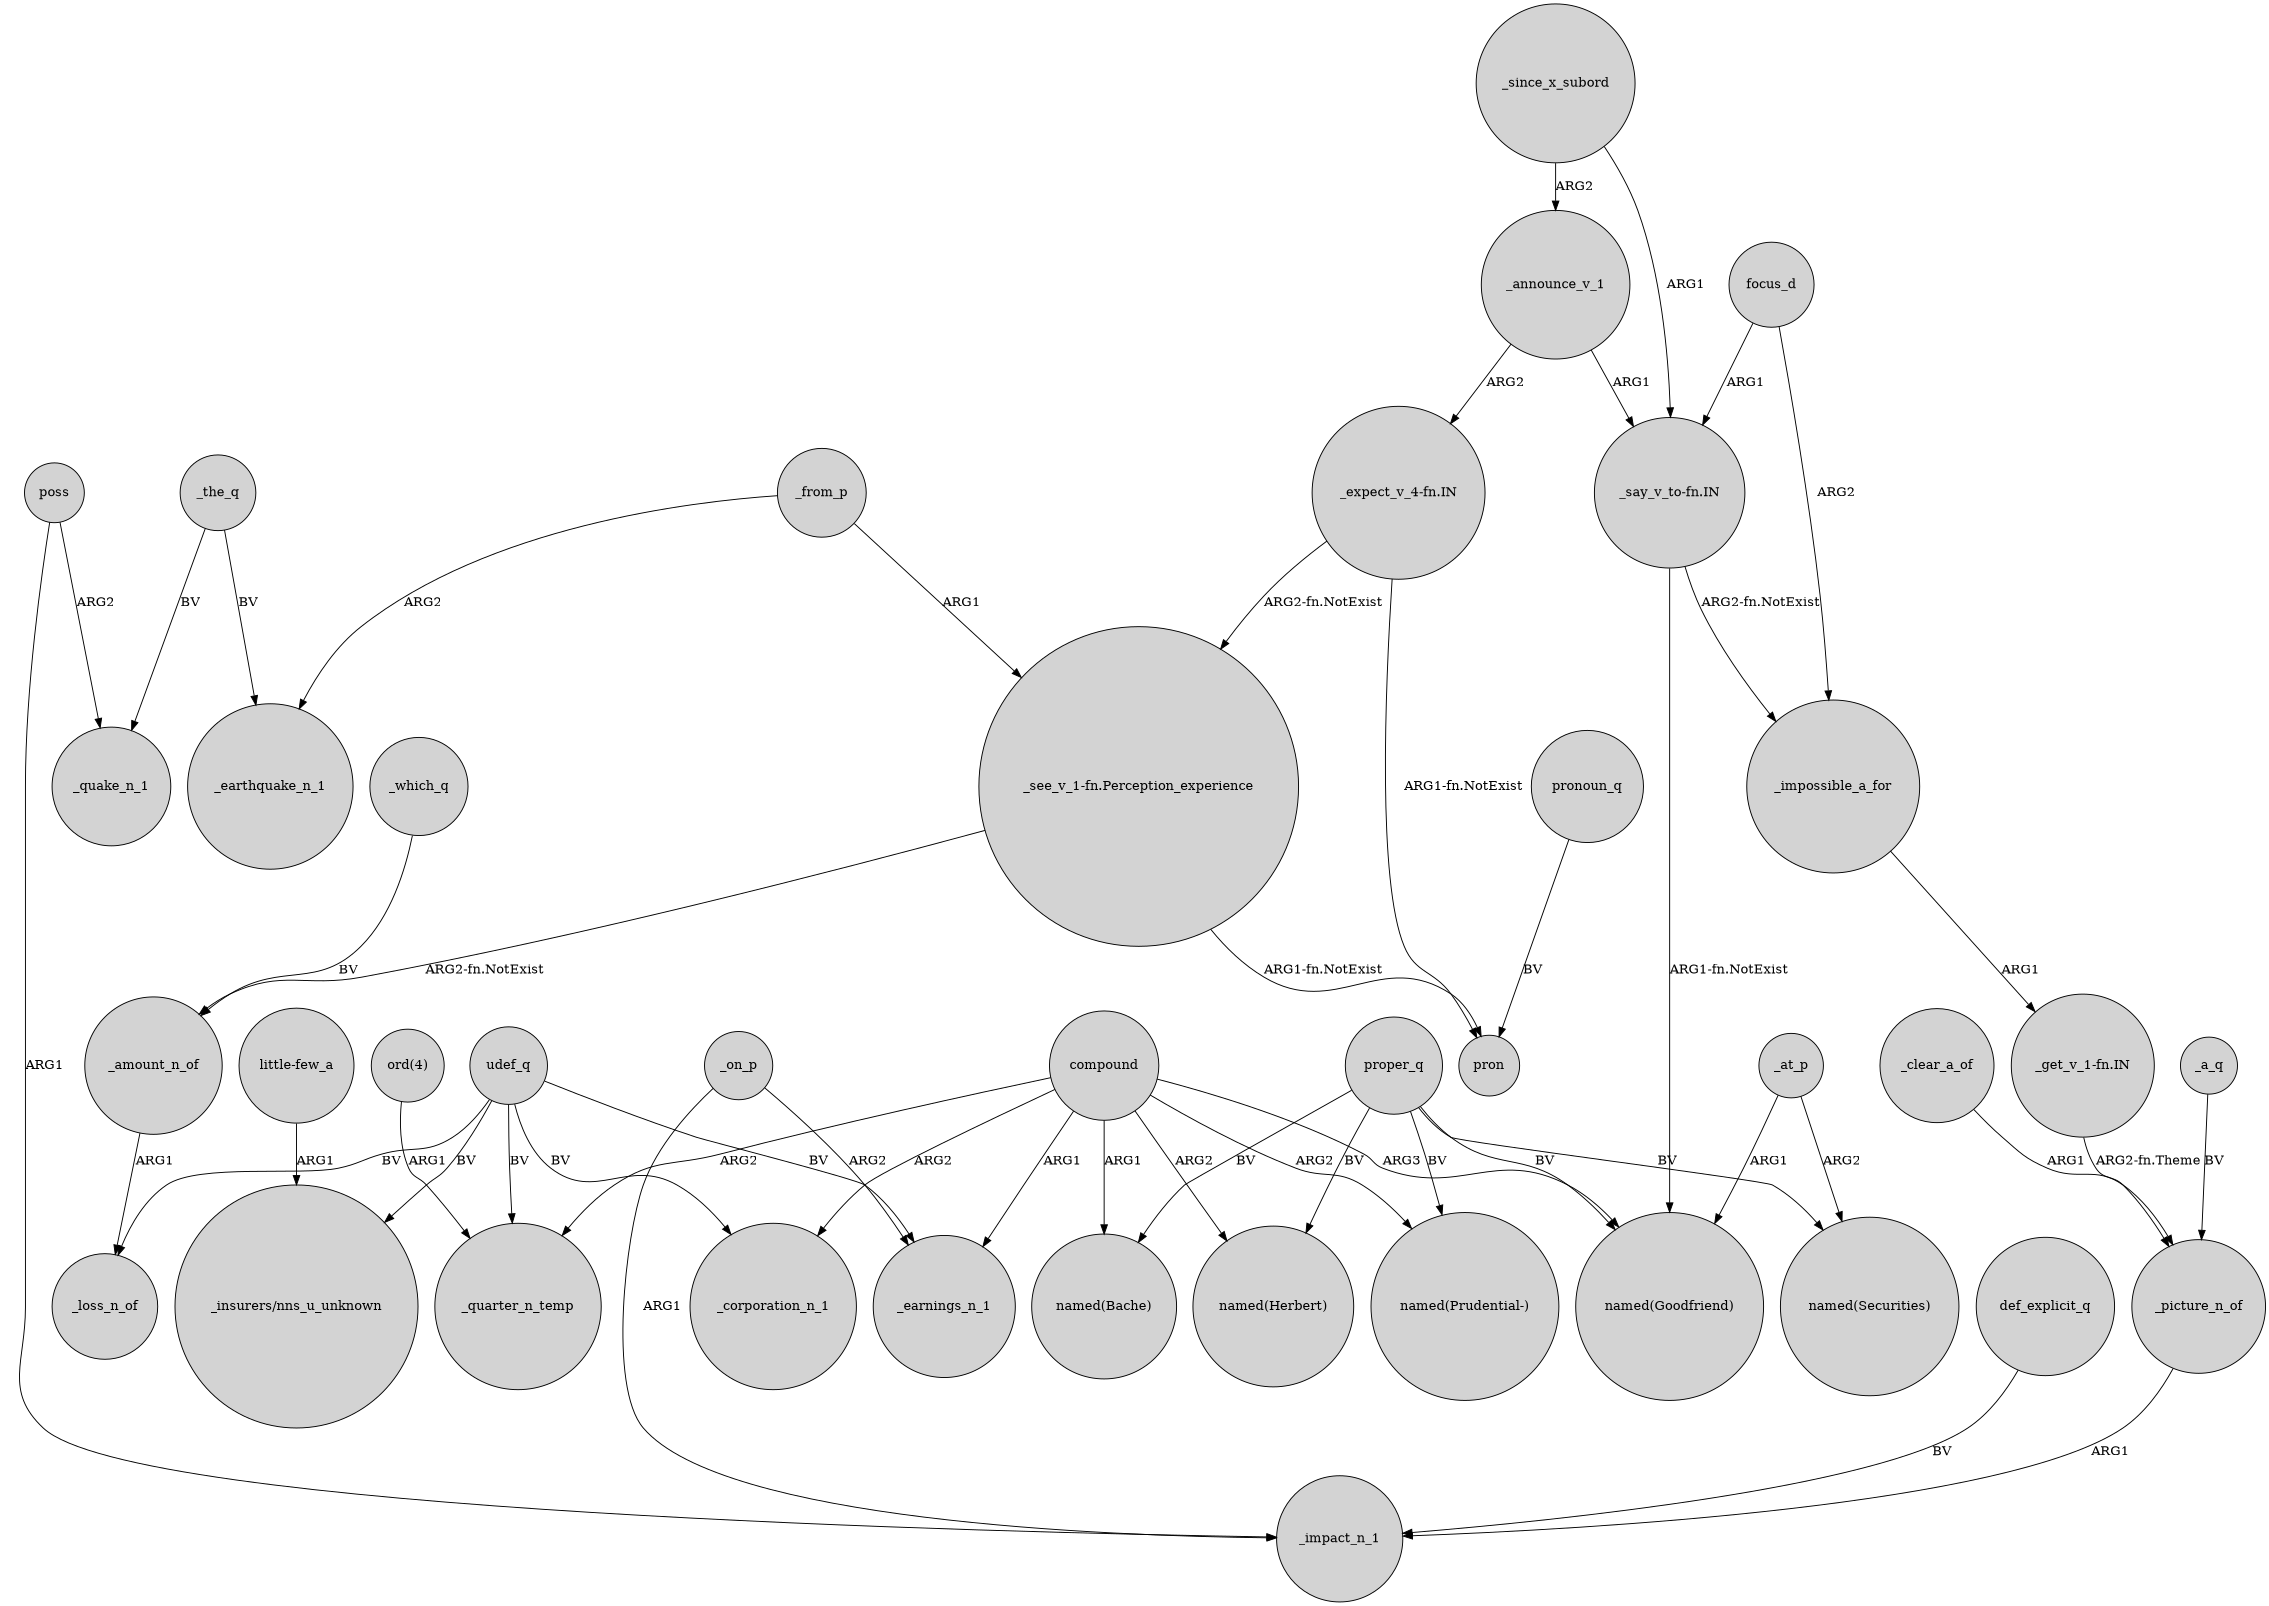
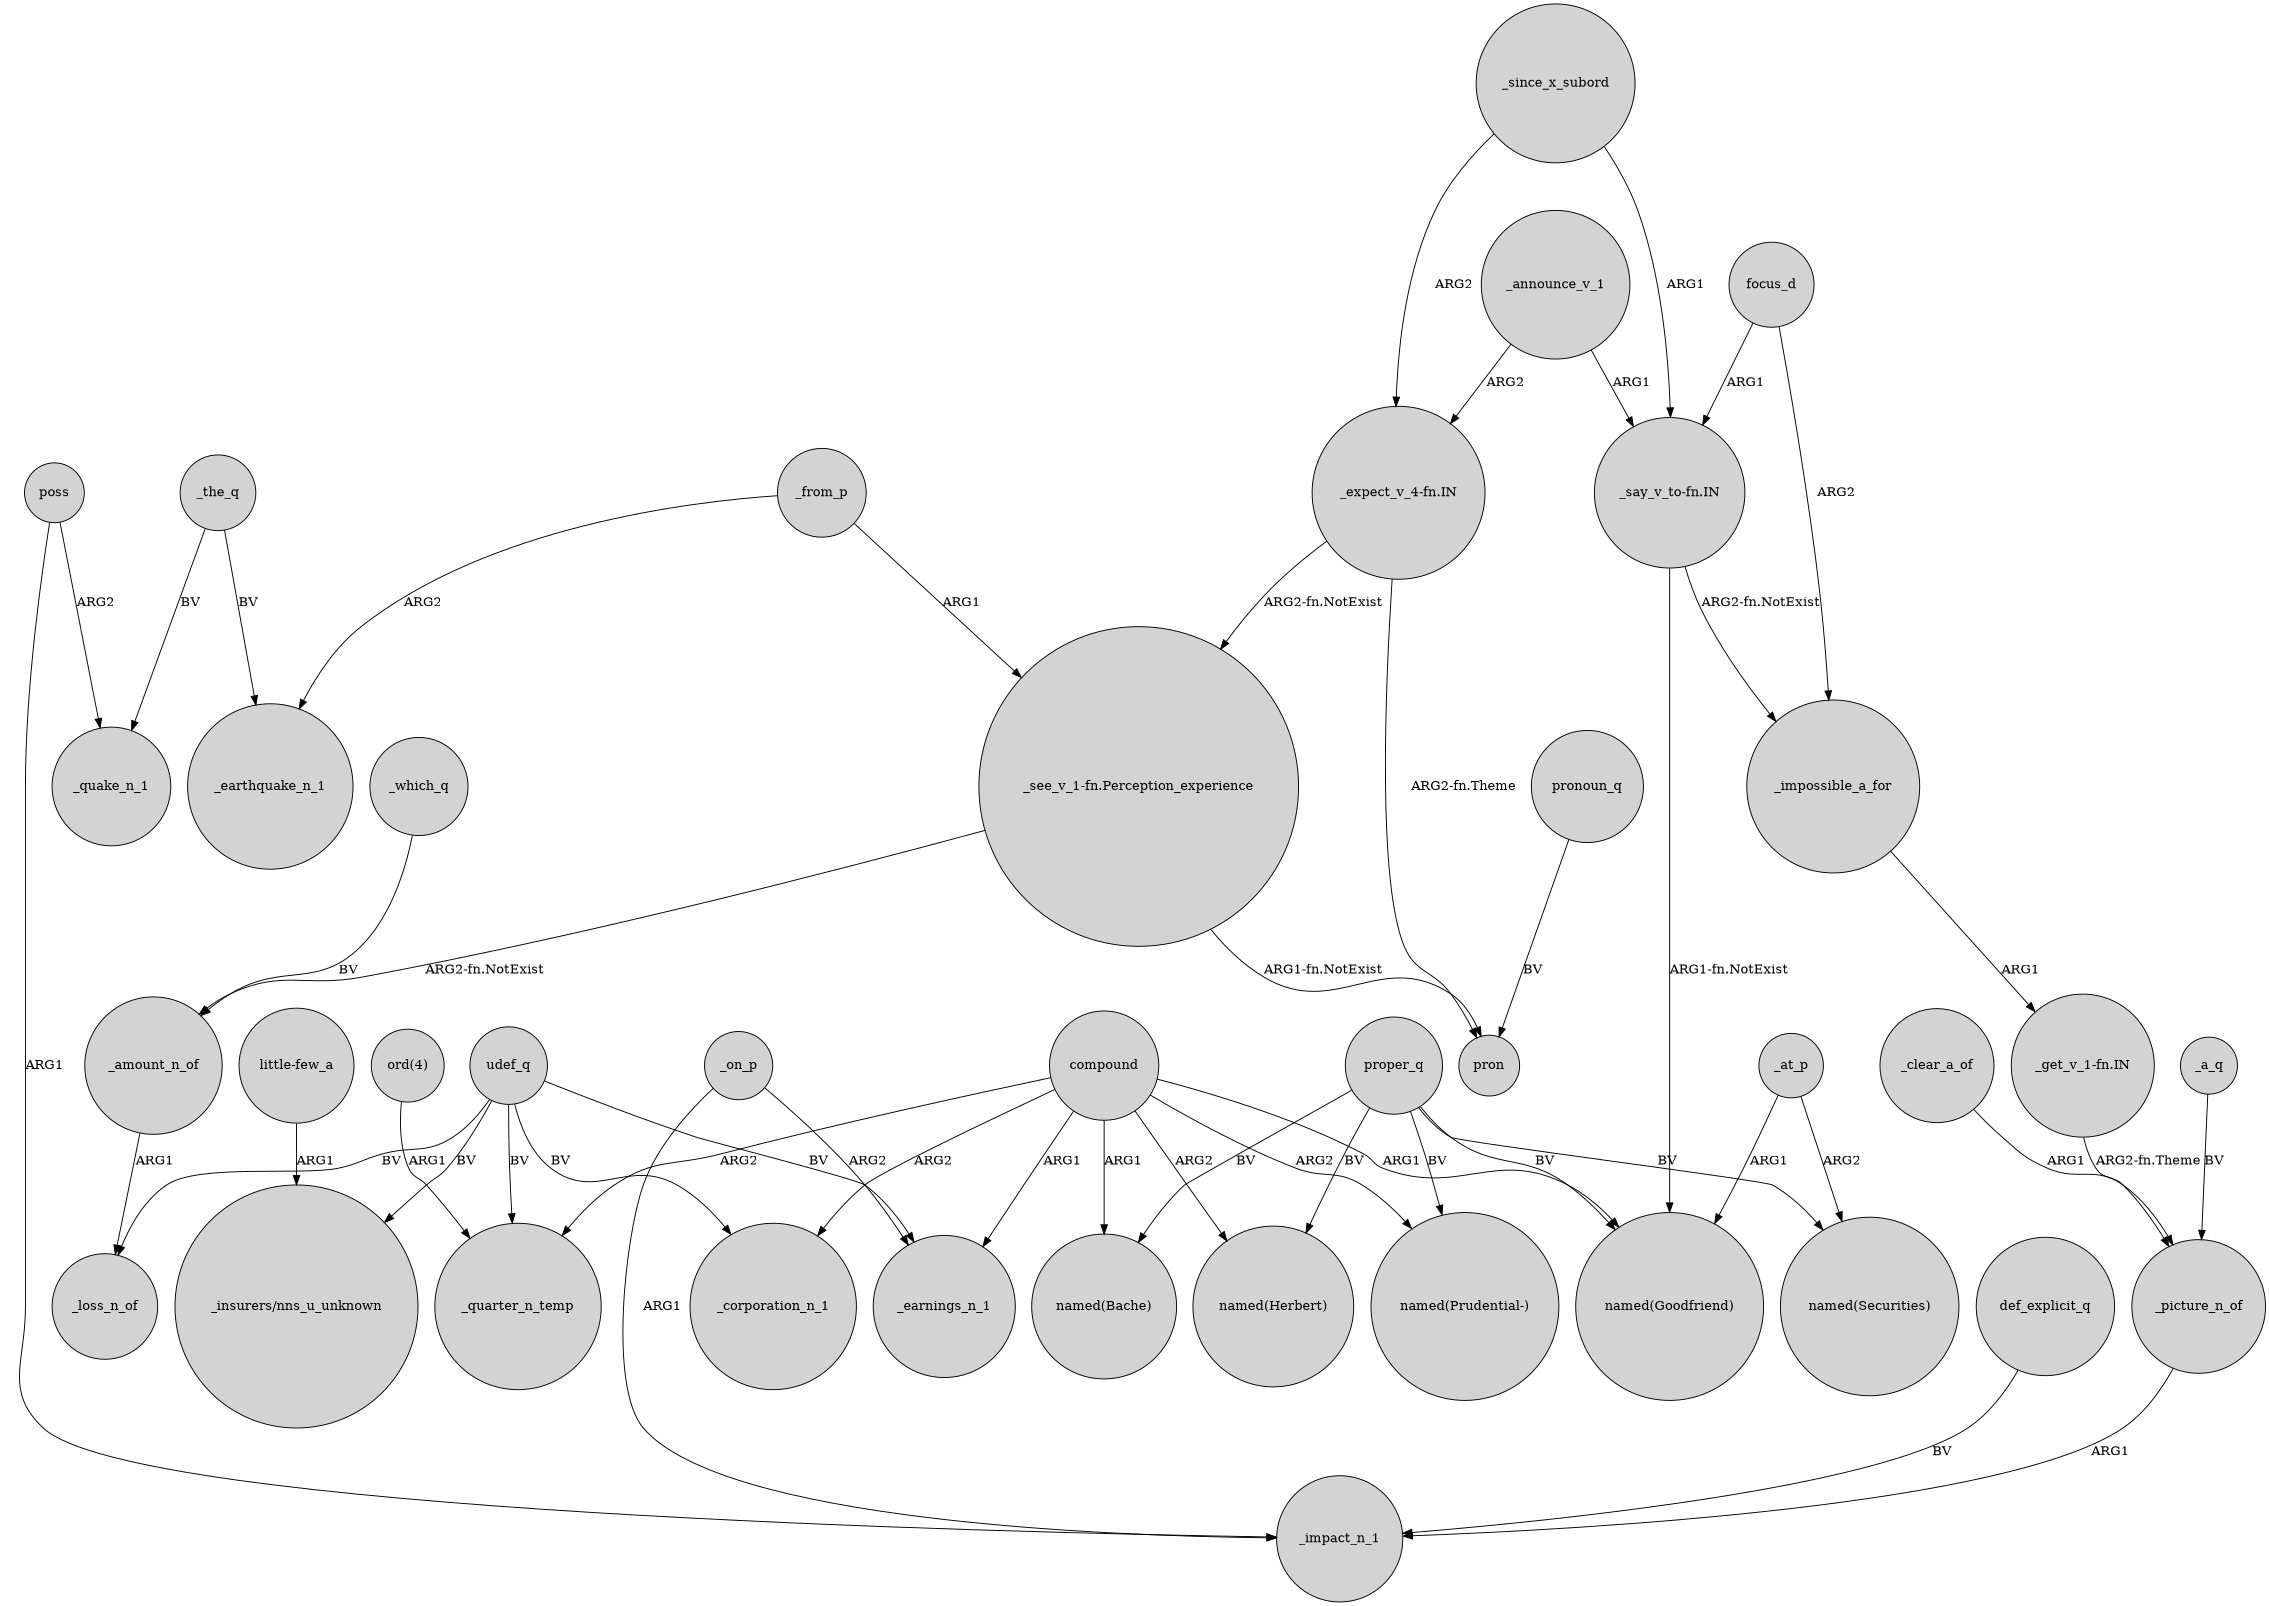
(1556, 182) -> (1418, 255)
(1464, 786) -> (1464, 786)
(1402, 1161) -> (1402, 1161)
